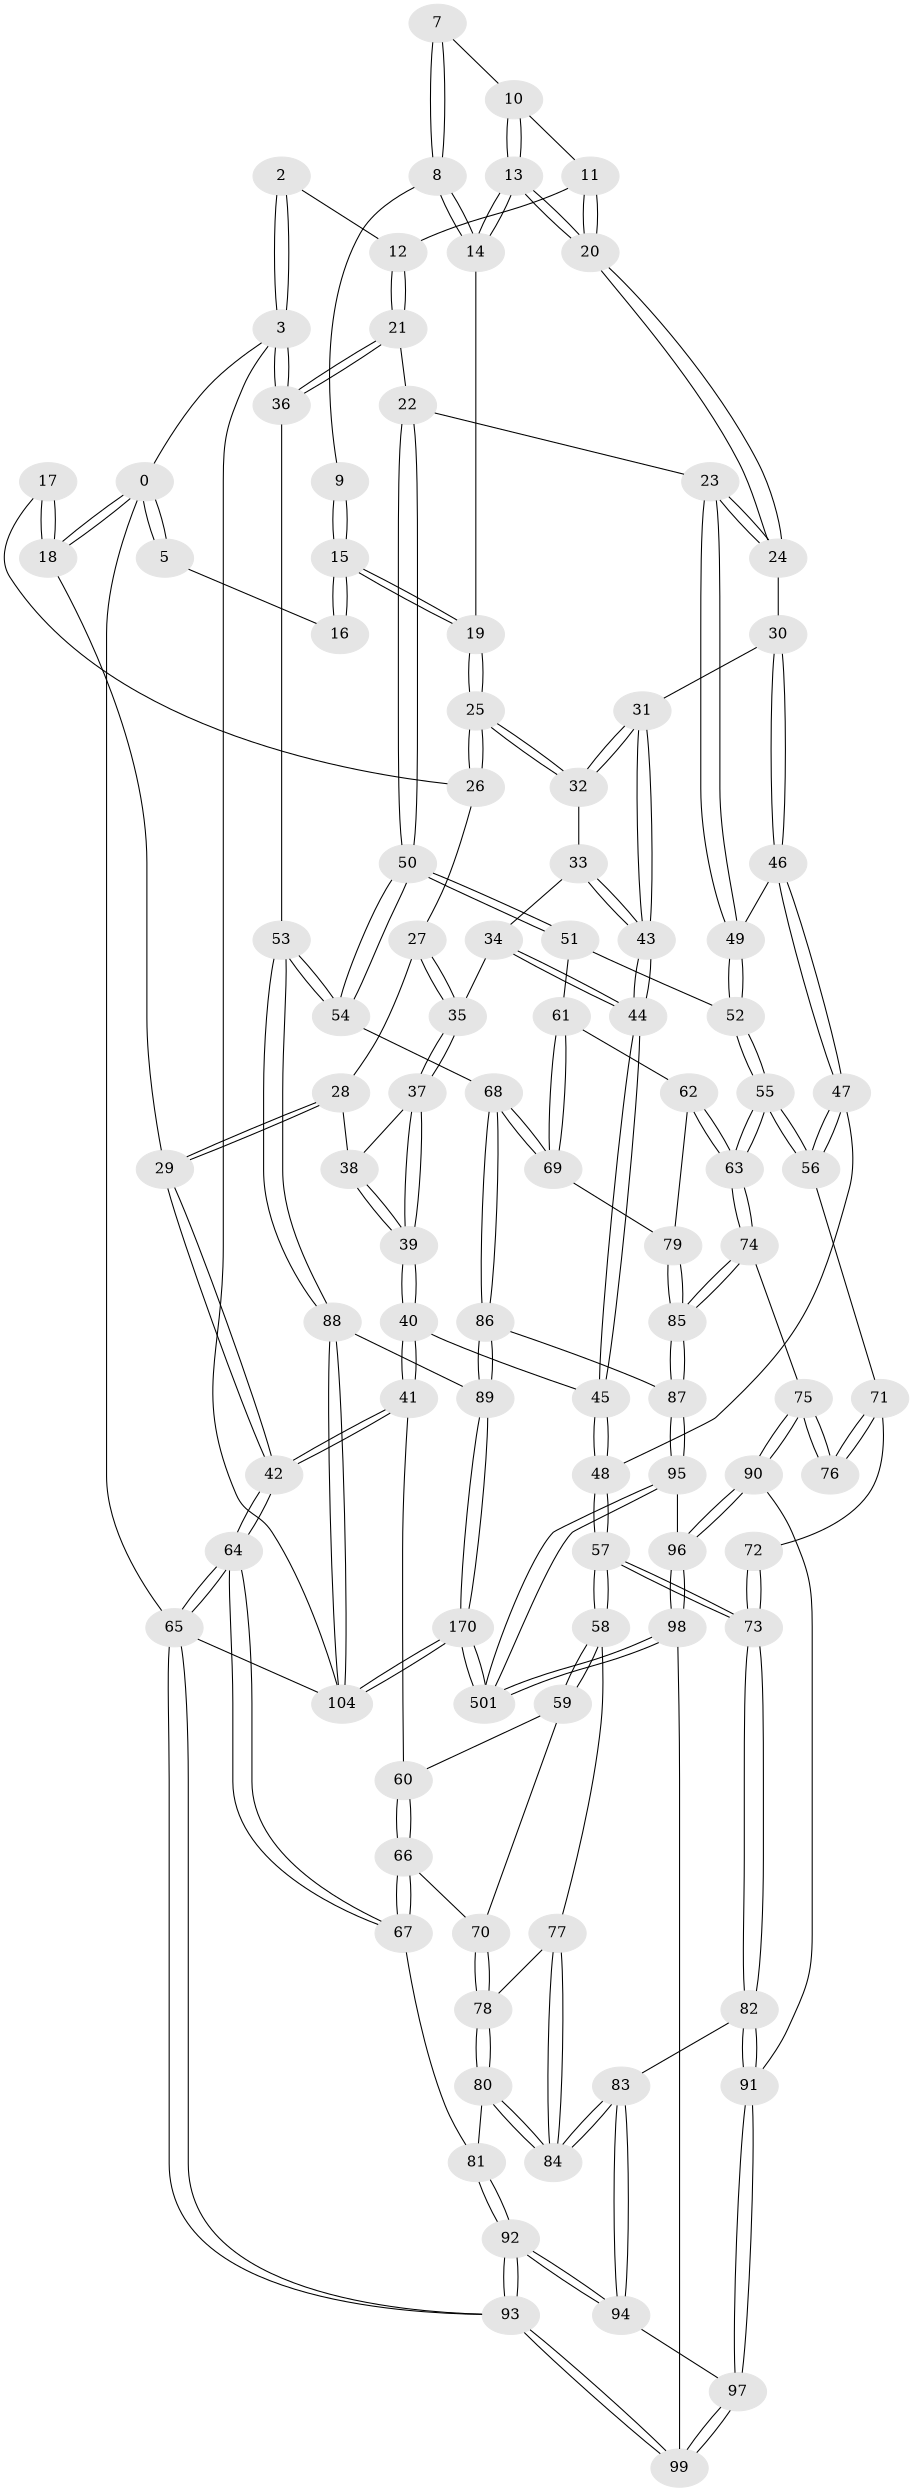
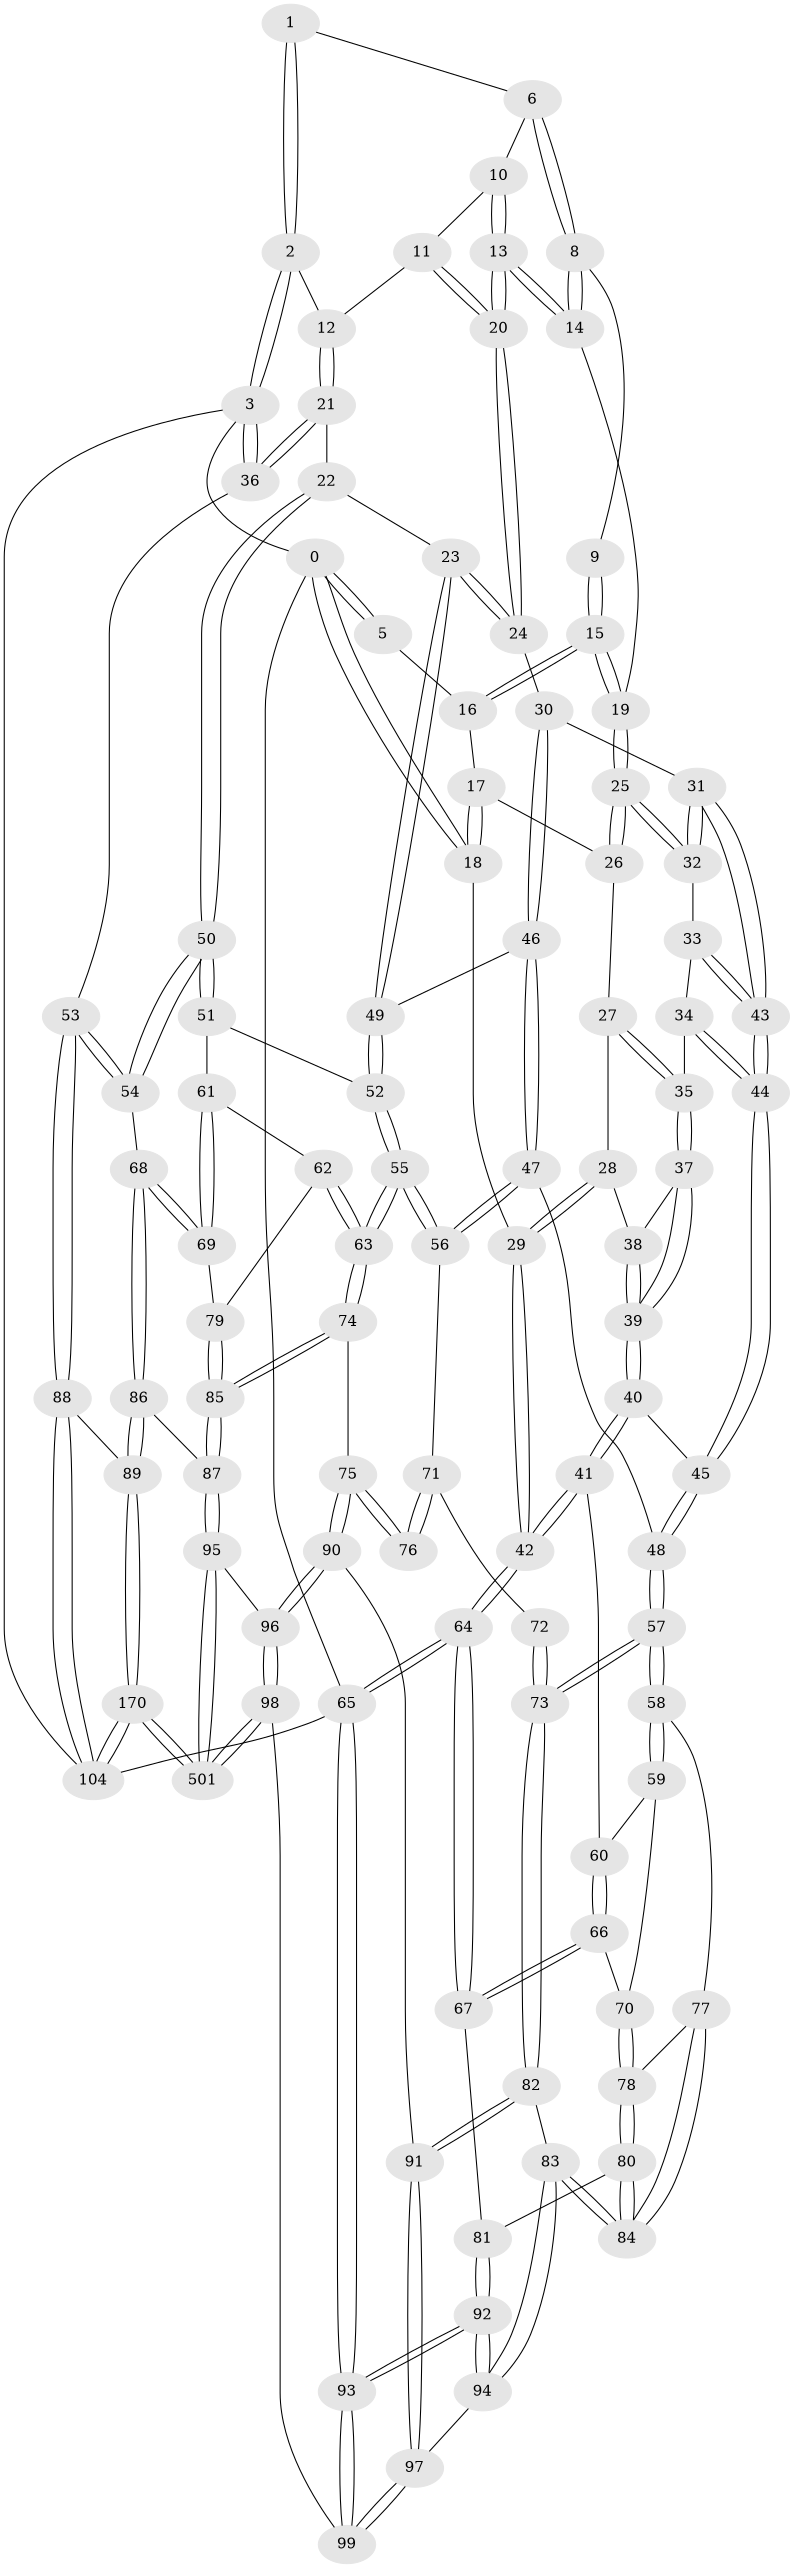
none -> (291, 23)
(438, 23) -> (533, 100)
none -> (472, 749)
